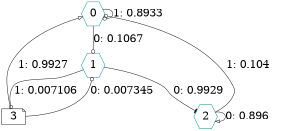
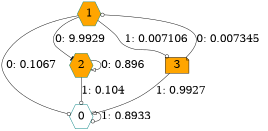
(93, 38) -> (3, 60)
(93, 65) -> (89, 14)
(203, 91) -> (85, 40)
(14, 117) -> (177, 65)
(206, 117) -> (81, 65)
